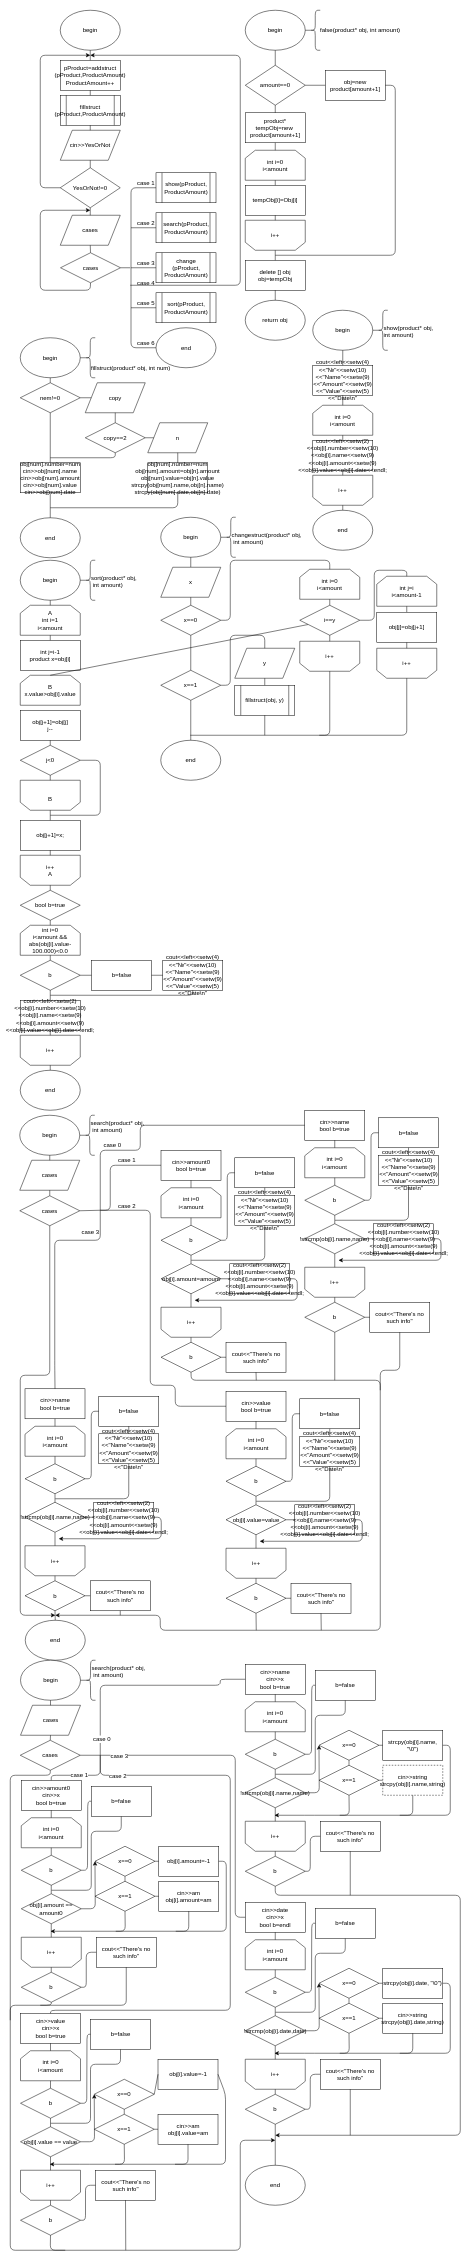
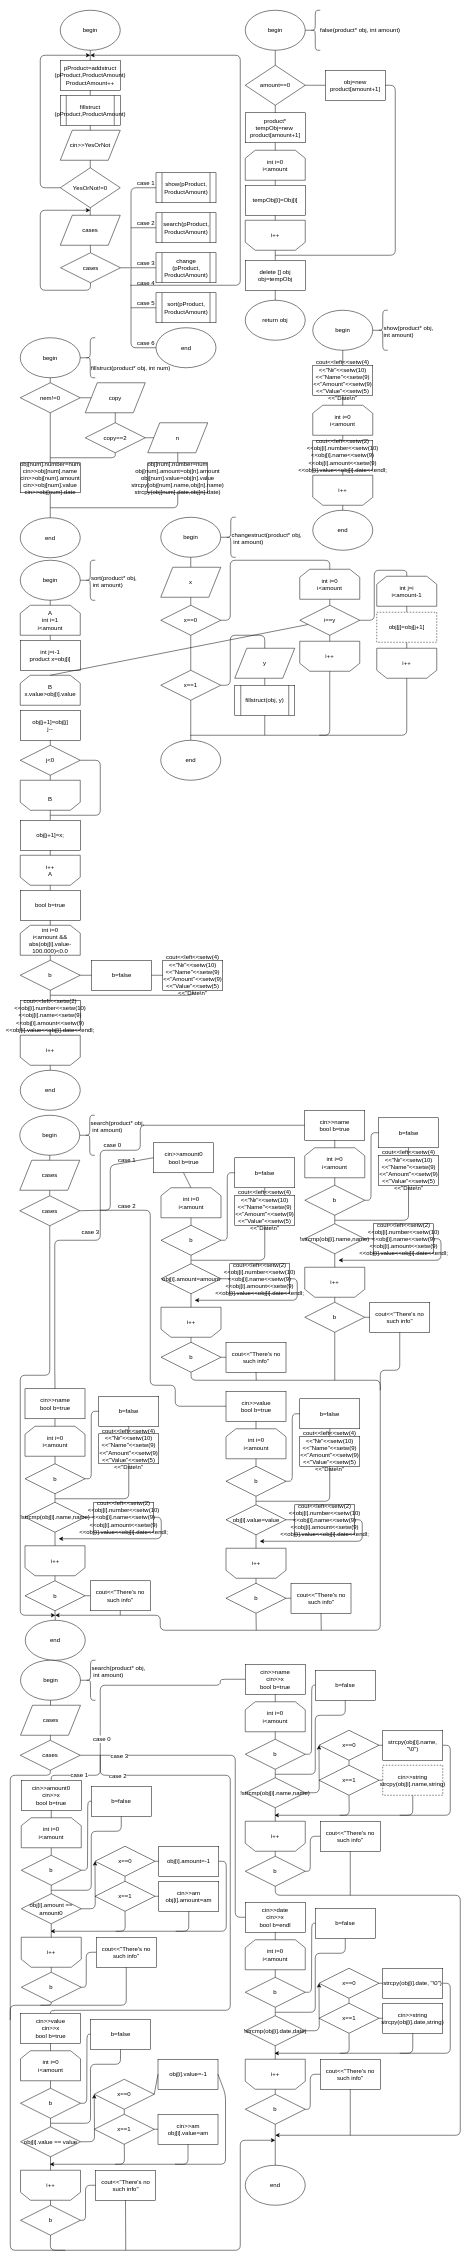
(407, 627) -> (407, 627)
(50, 905) -> (50, 905)
(191, 1165) -> (184, 1158)
